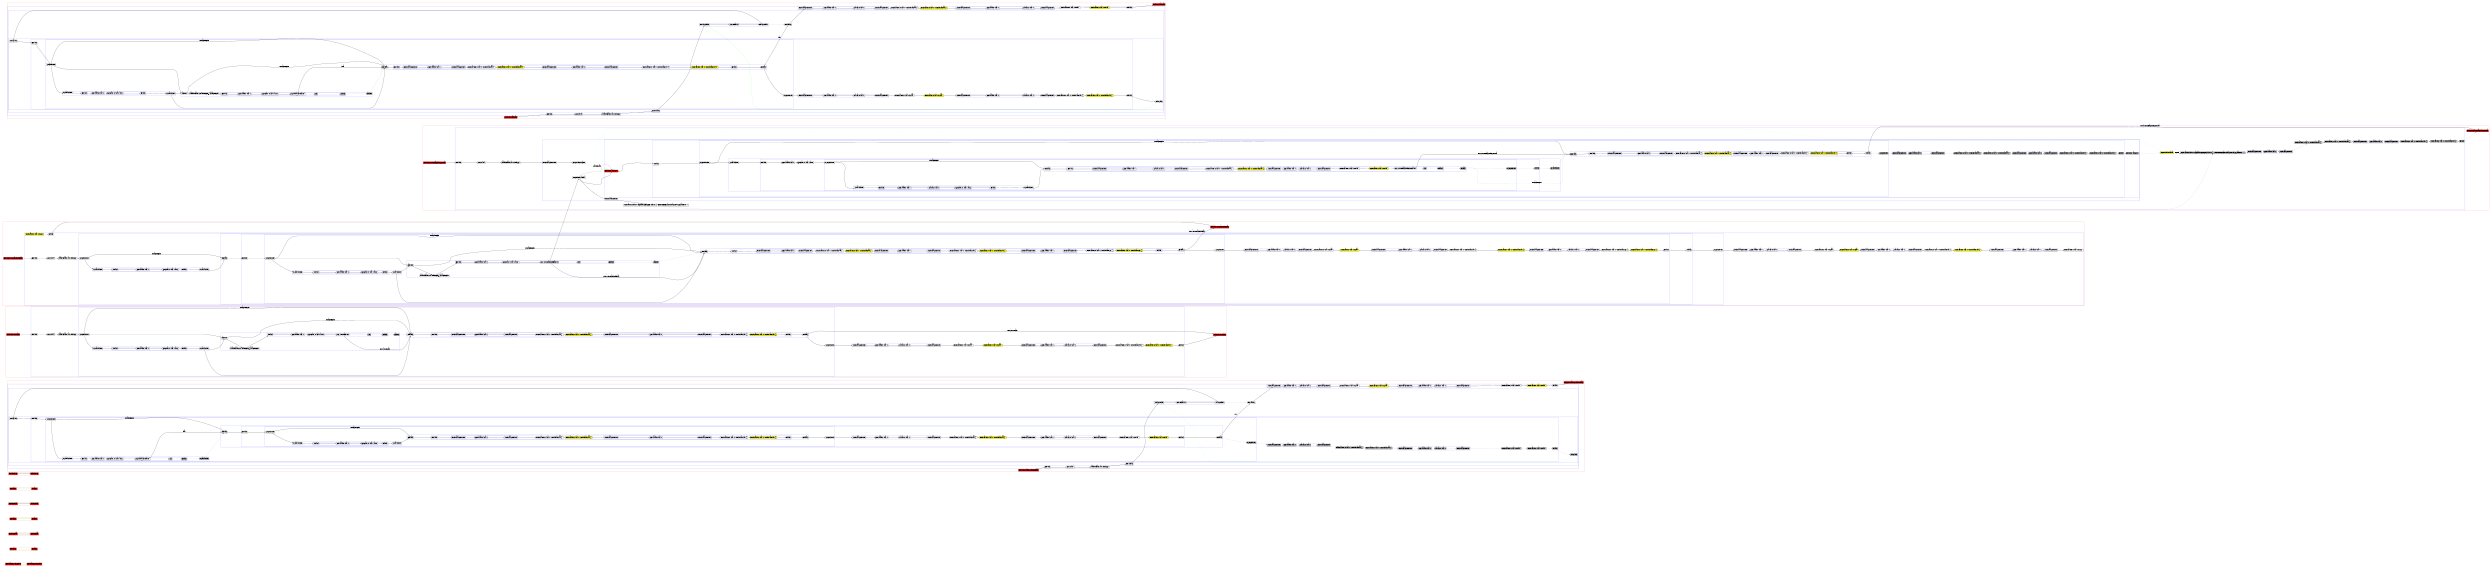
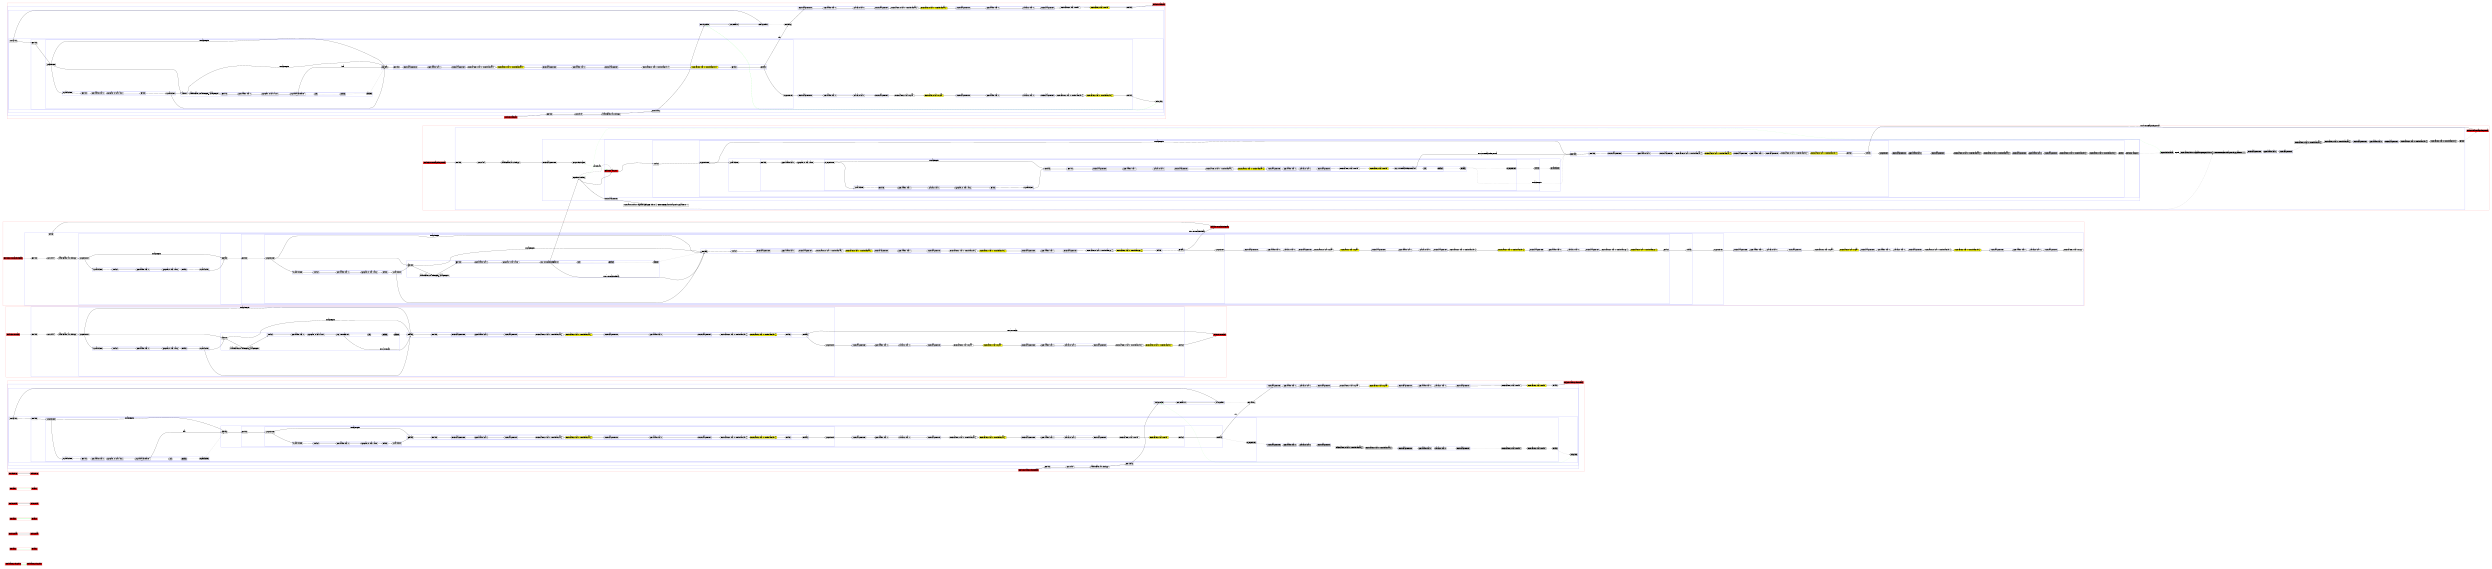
(2167, 153) -> (2167, 153)
(579, 178) -> (579, 178)
(34, 234) -> none
